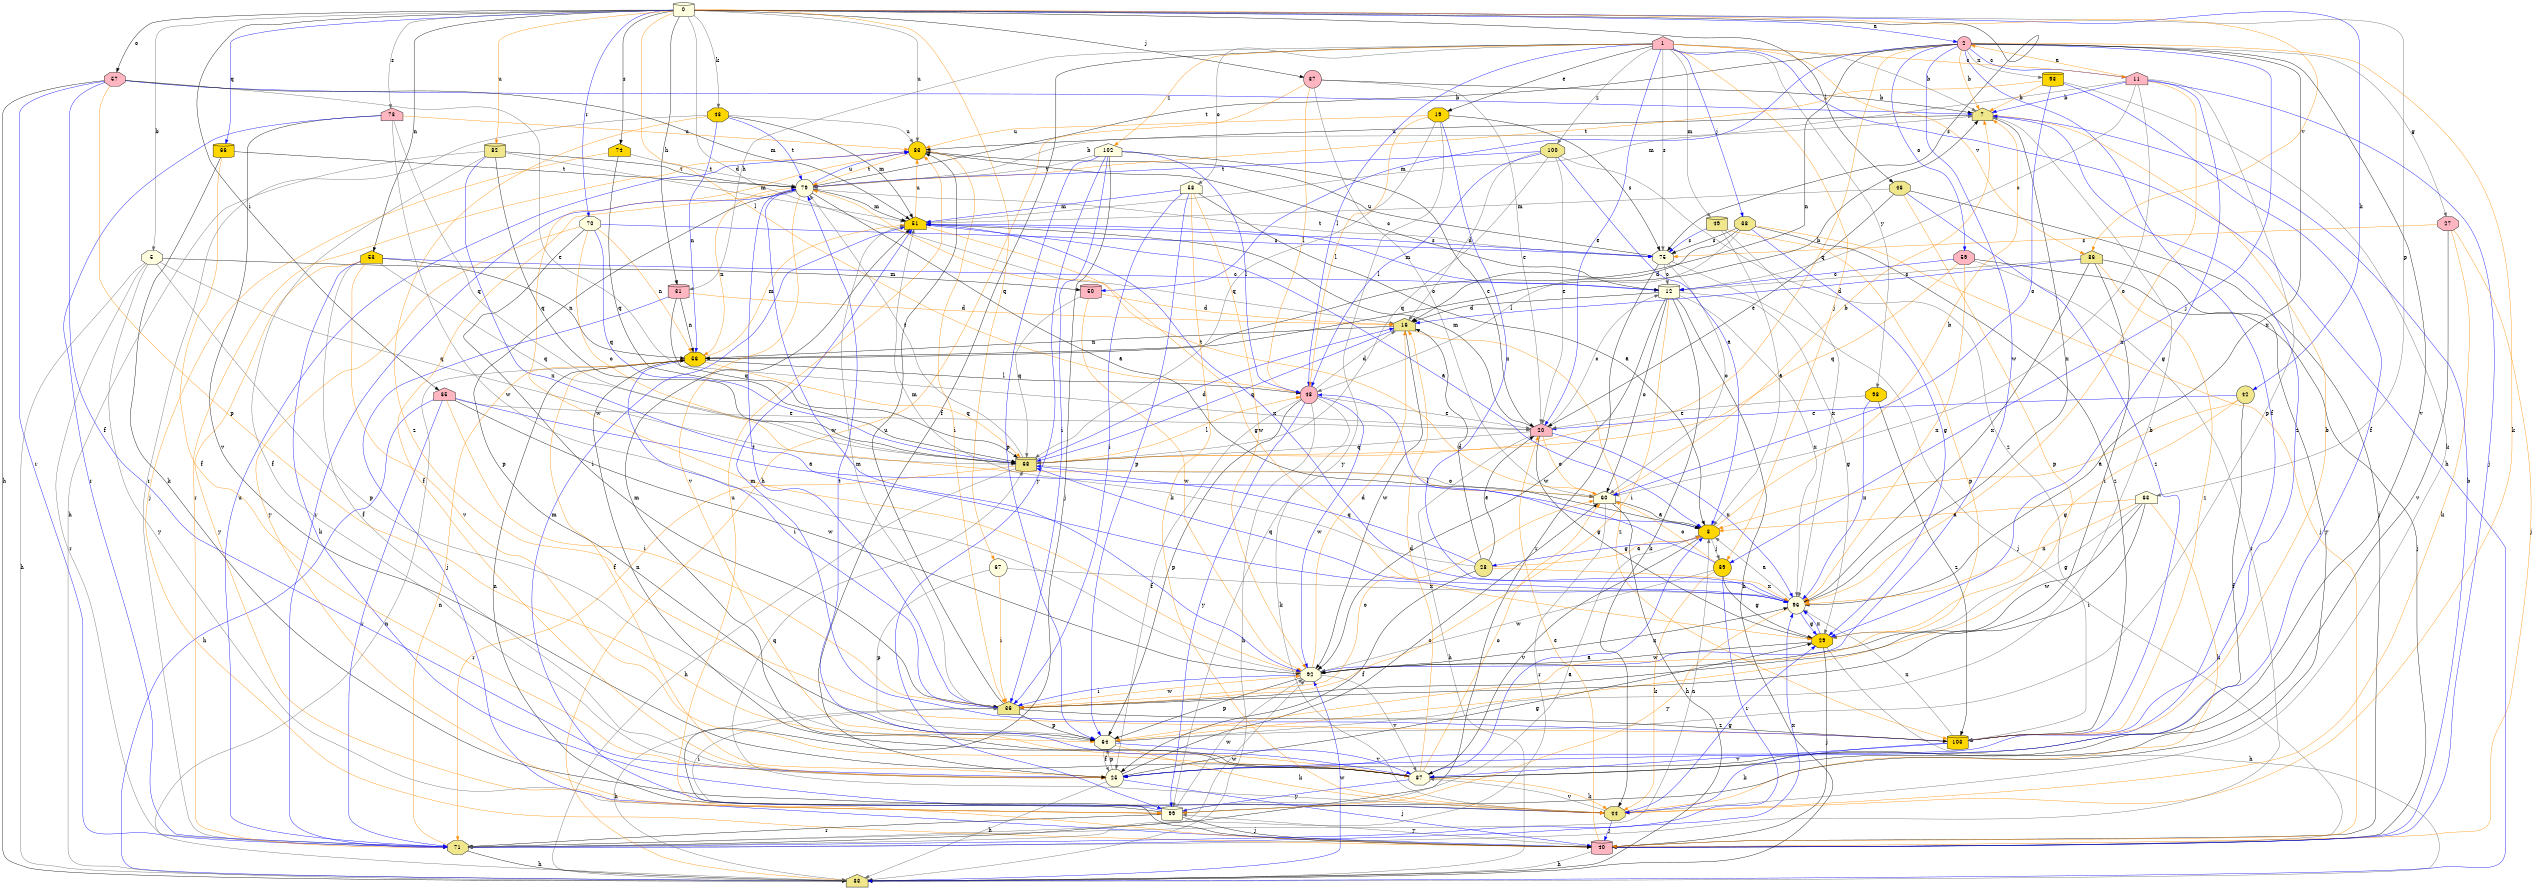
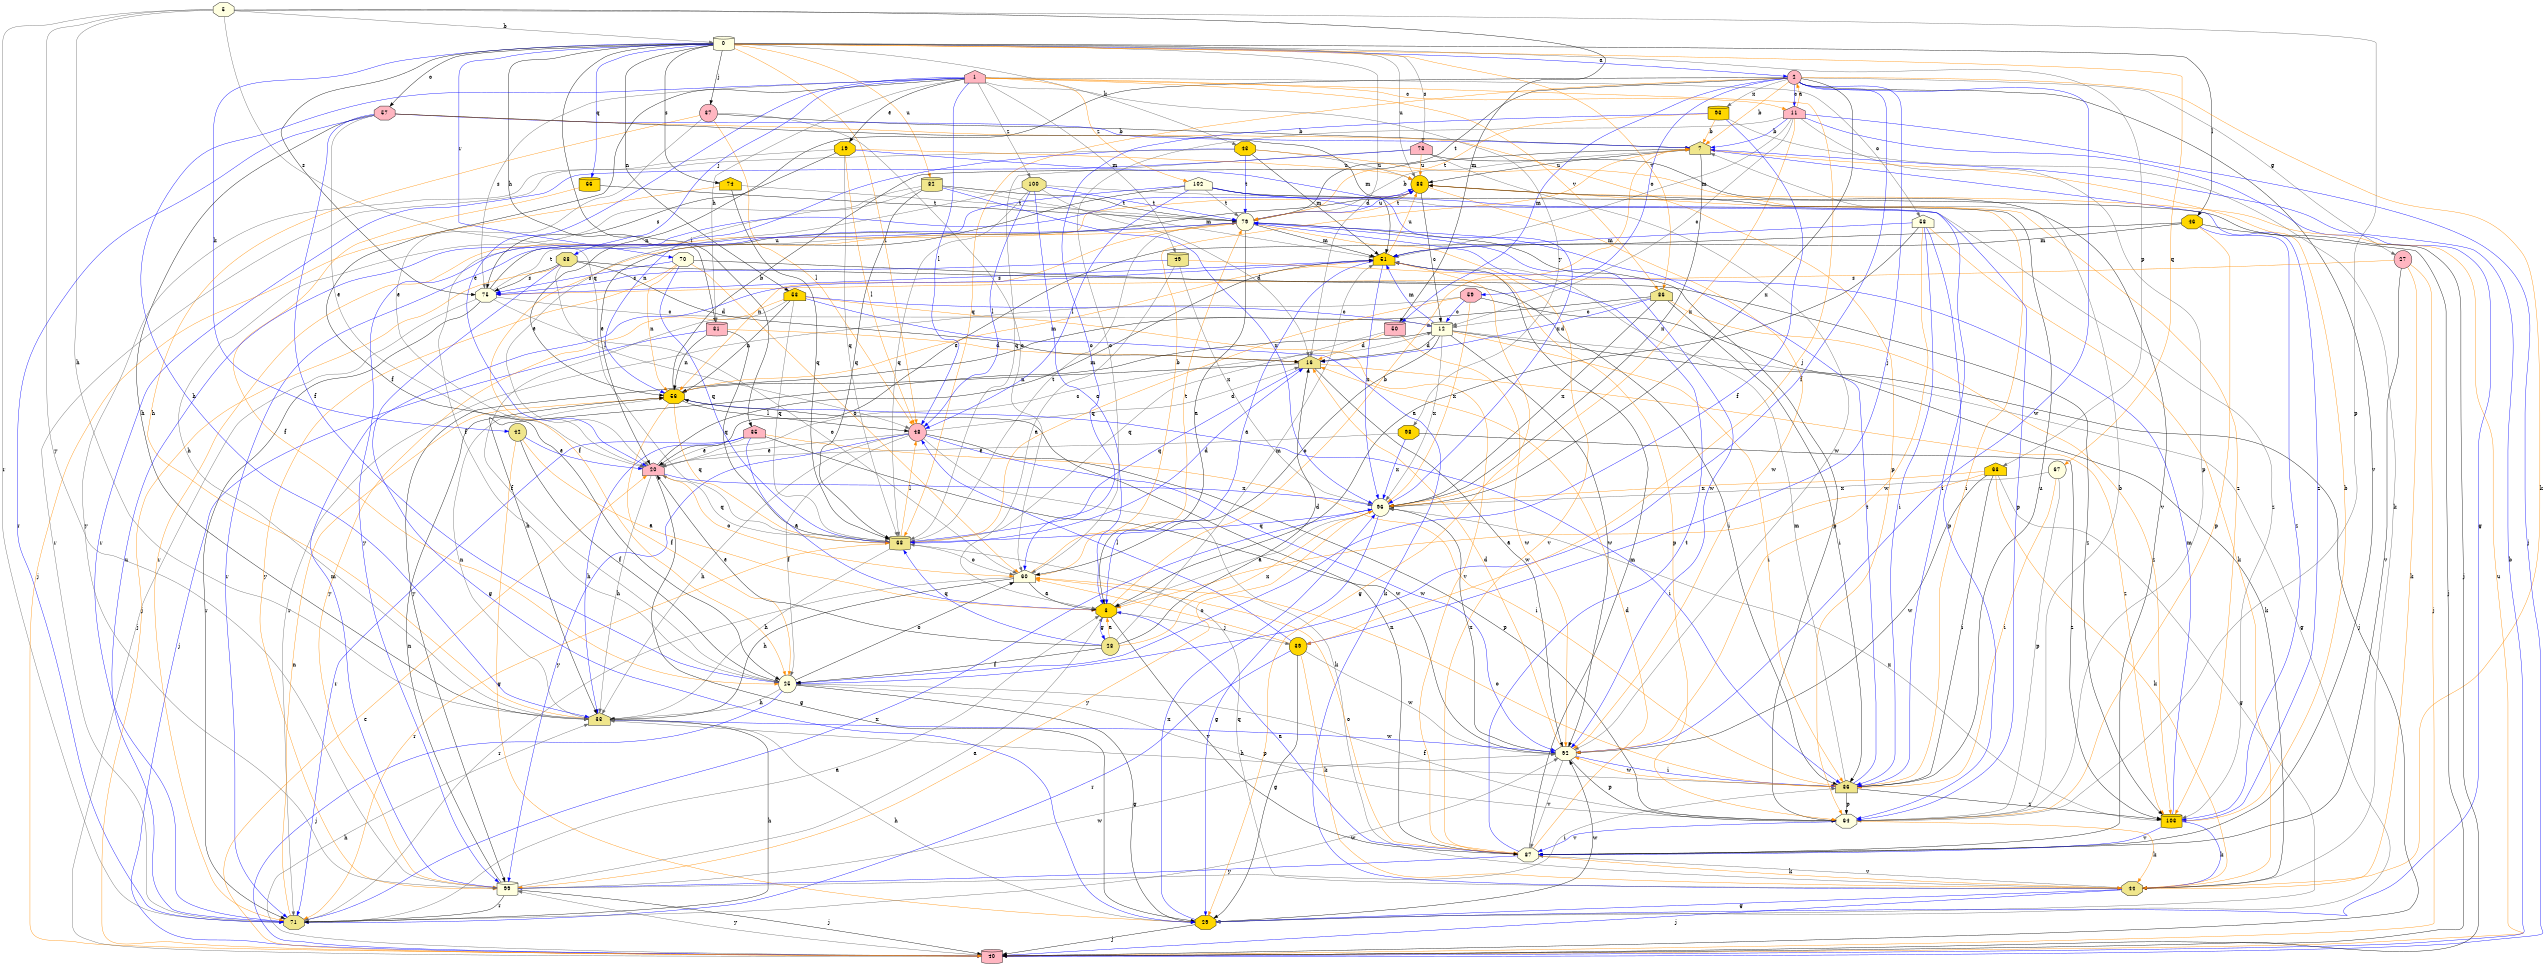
(308, 17) -> (472, 27)
(1850, 60) -> none
(1900, 188) -> (2192, 222)
(1410, 208) -> (1789, 245)
(2448, 224) -> (2403, 260)
(1286, 450) -> (768, 532)
(2146, 498) -> (1996, 470)
(651, 788) -> none
